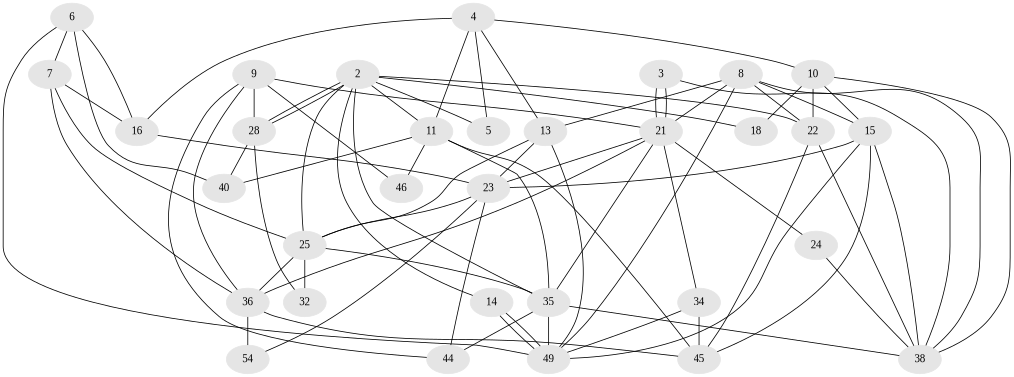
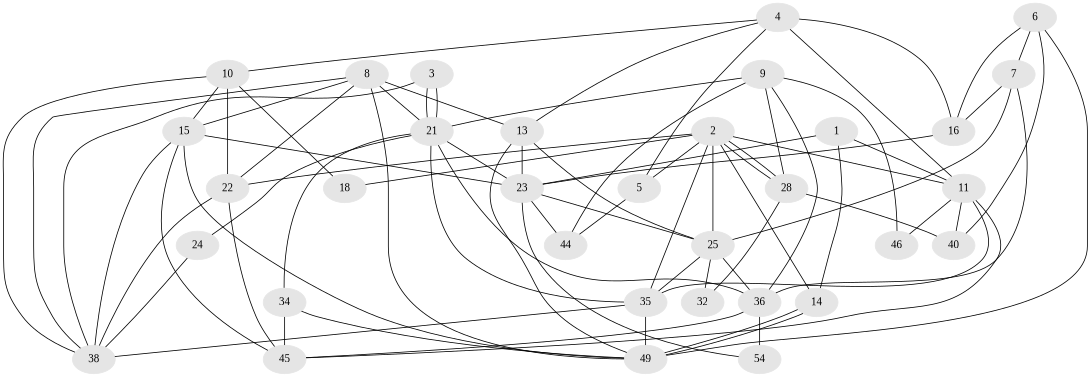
none -> (836, 131)
(498, 331) -> (601, 218)
